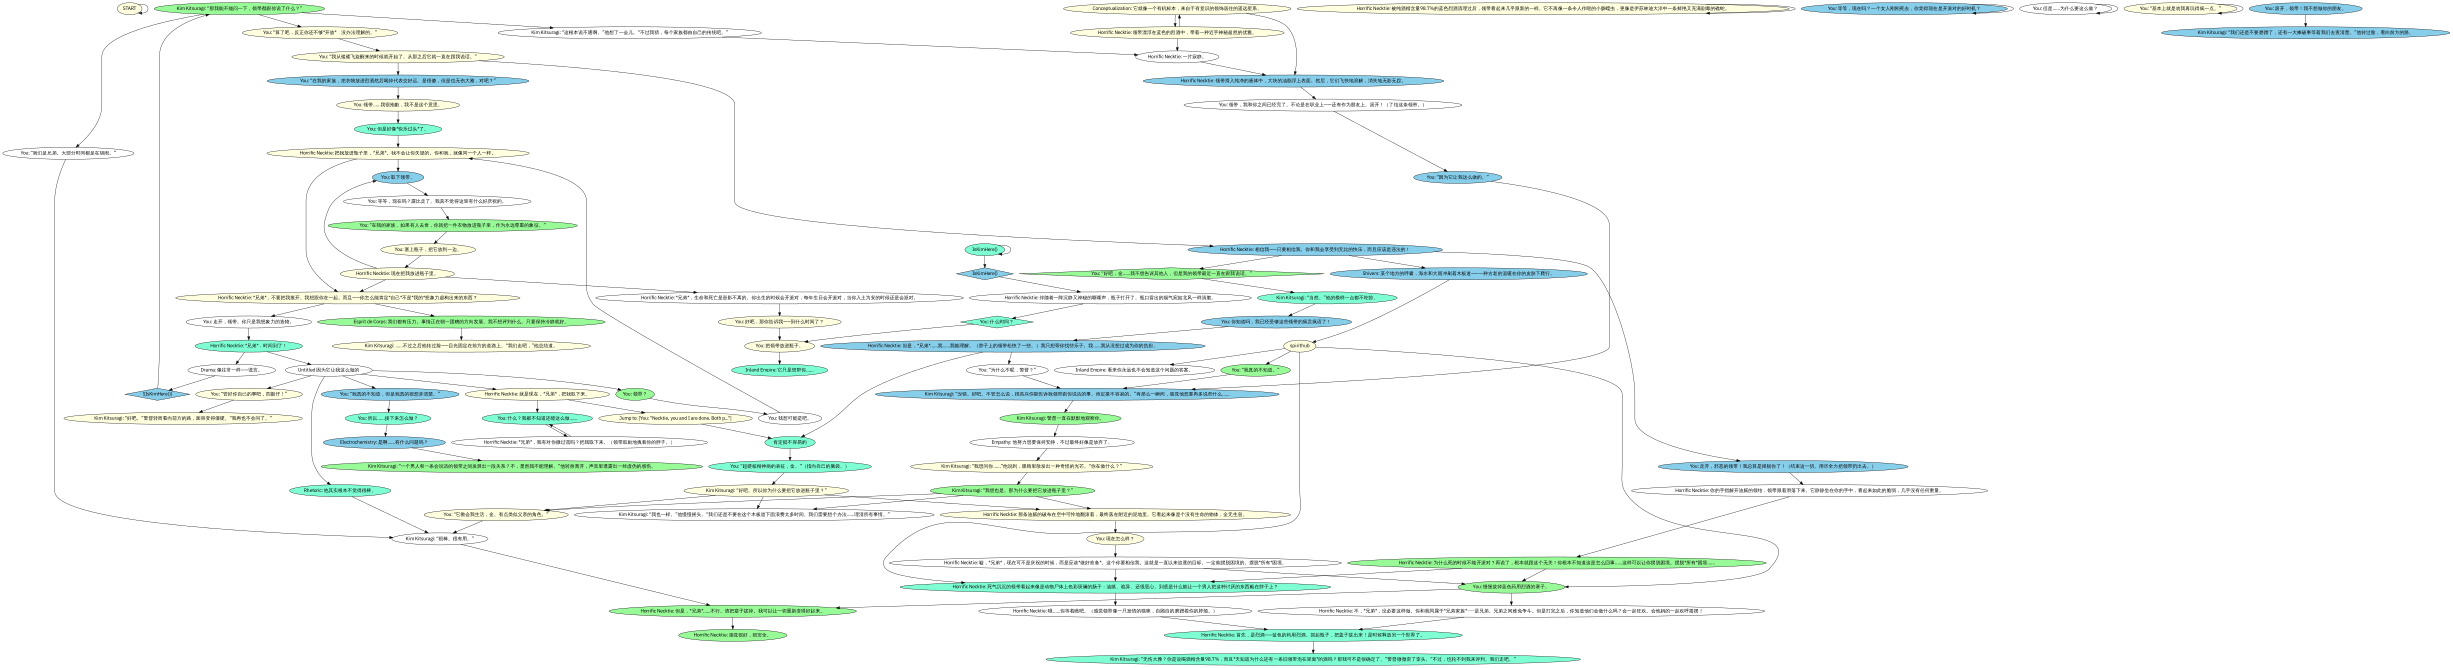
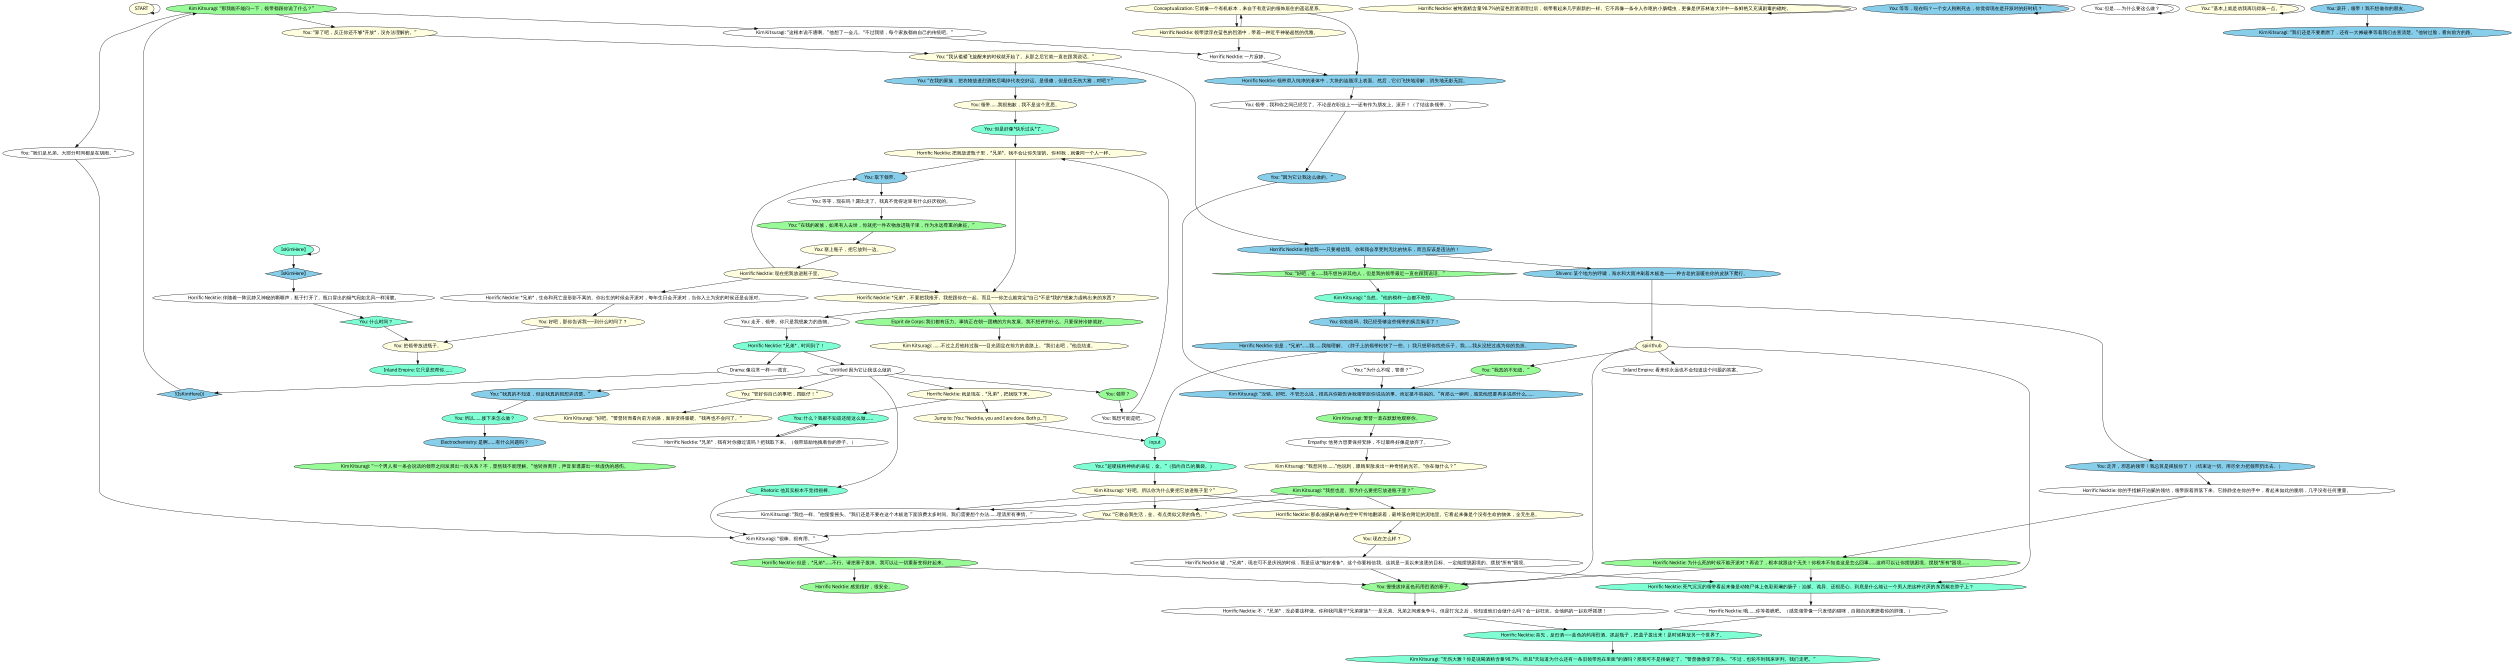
(1619, 319) -> (1850, 312)
(790, 443) -> (1155, 443)
(1150, 599) -> (1154, 576)
